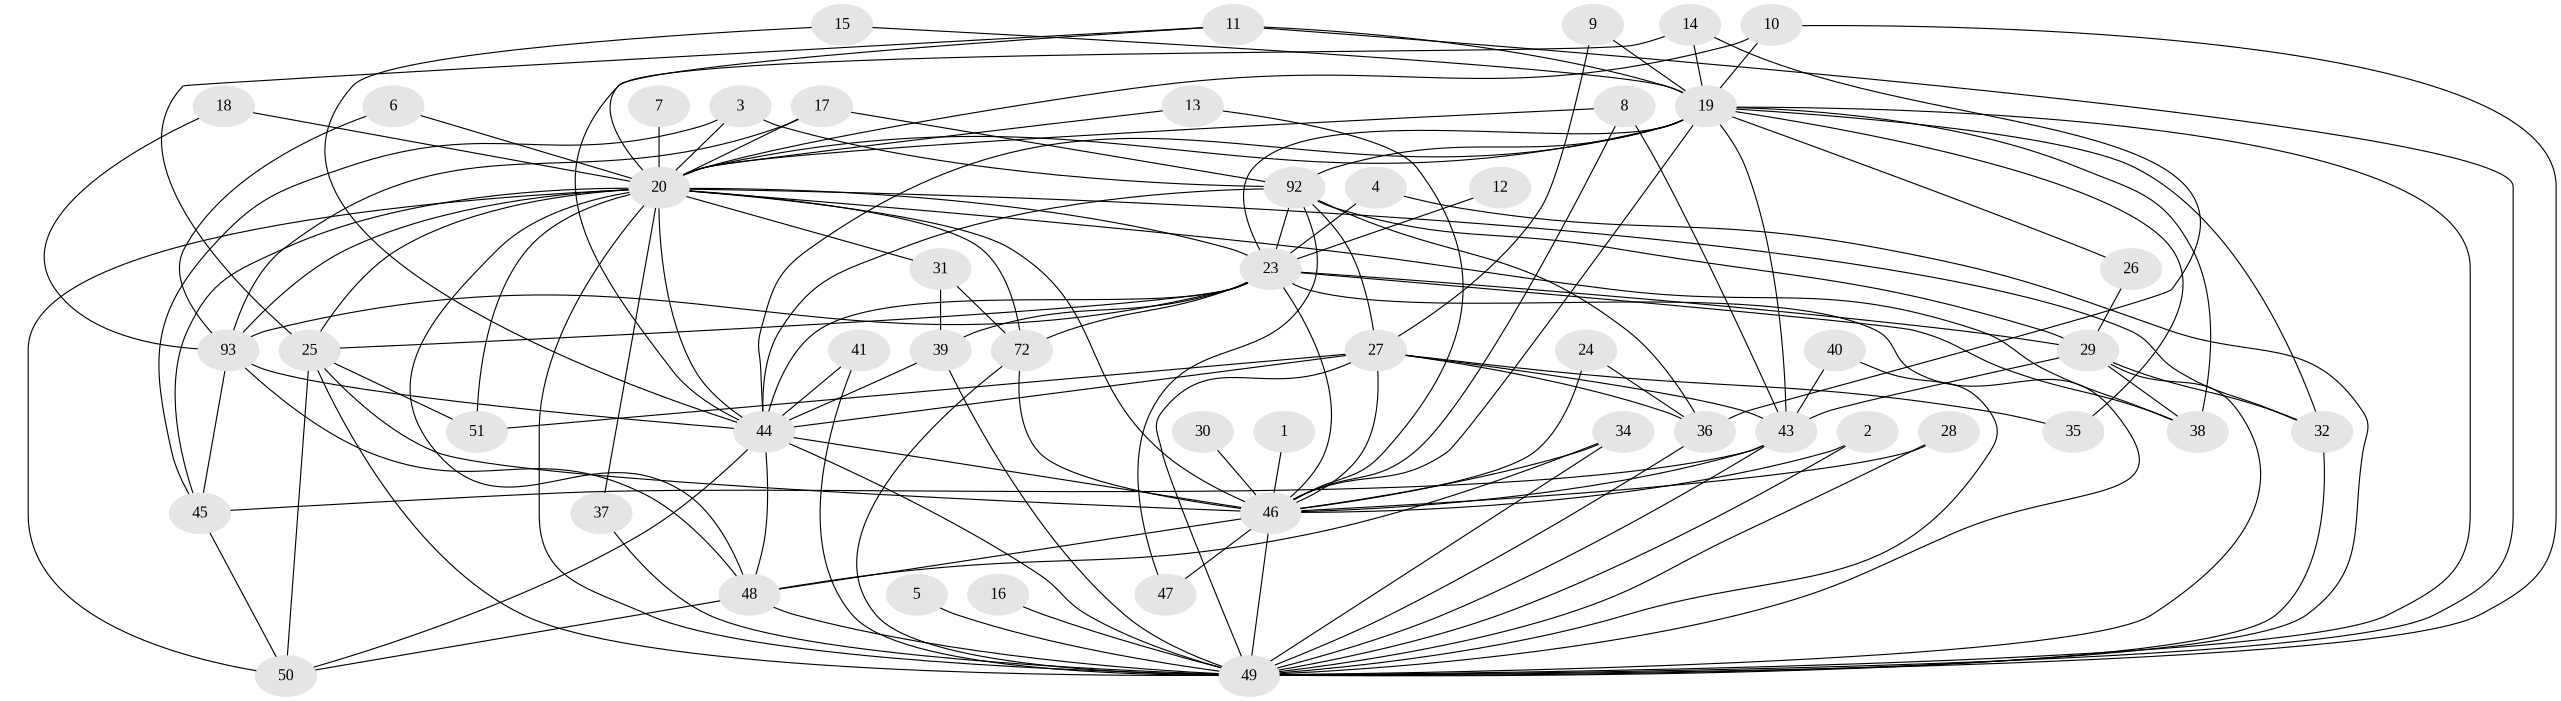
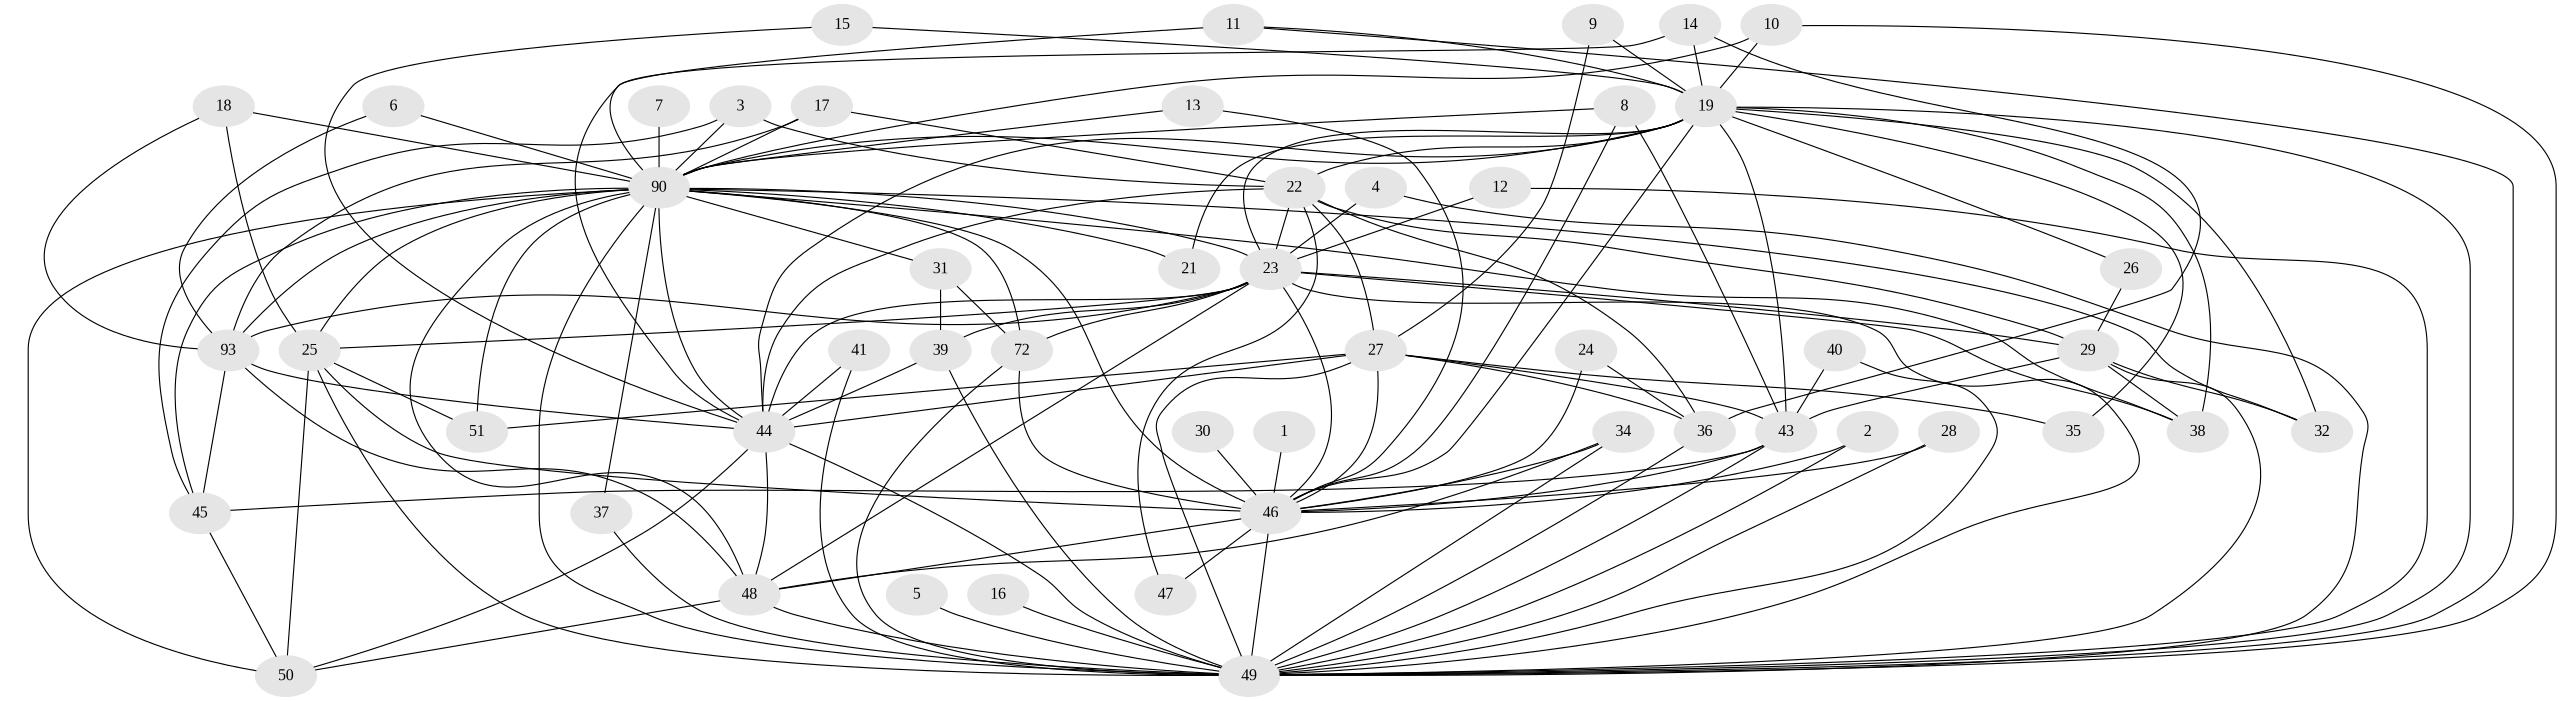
(544, 64) -> (252, 239)
(659, 188) -> (659, 188)
(1294, 188) -> (1294, 188)
none -> (1189, 269)
none -> (1010, 432)
(1017, 473) -> none
(1868, 667) -> (2418, 558)
